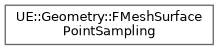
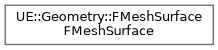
(109, 25) -> (109, 25)
